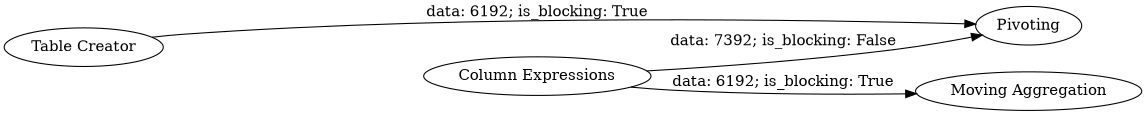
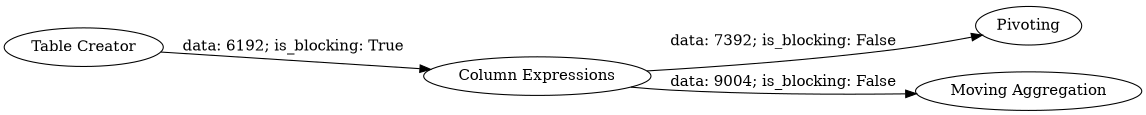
(558, 21) -> (290, 60)
(783, 82) -> (783, 82)
